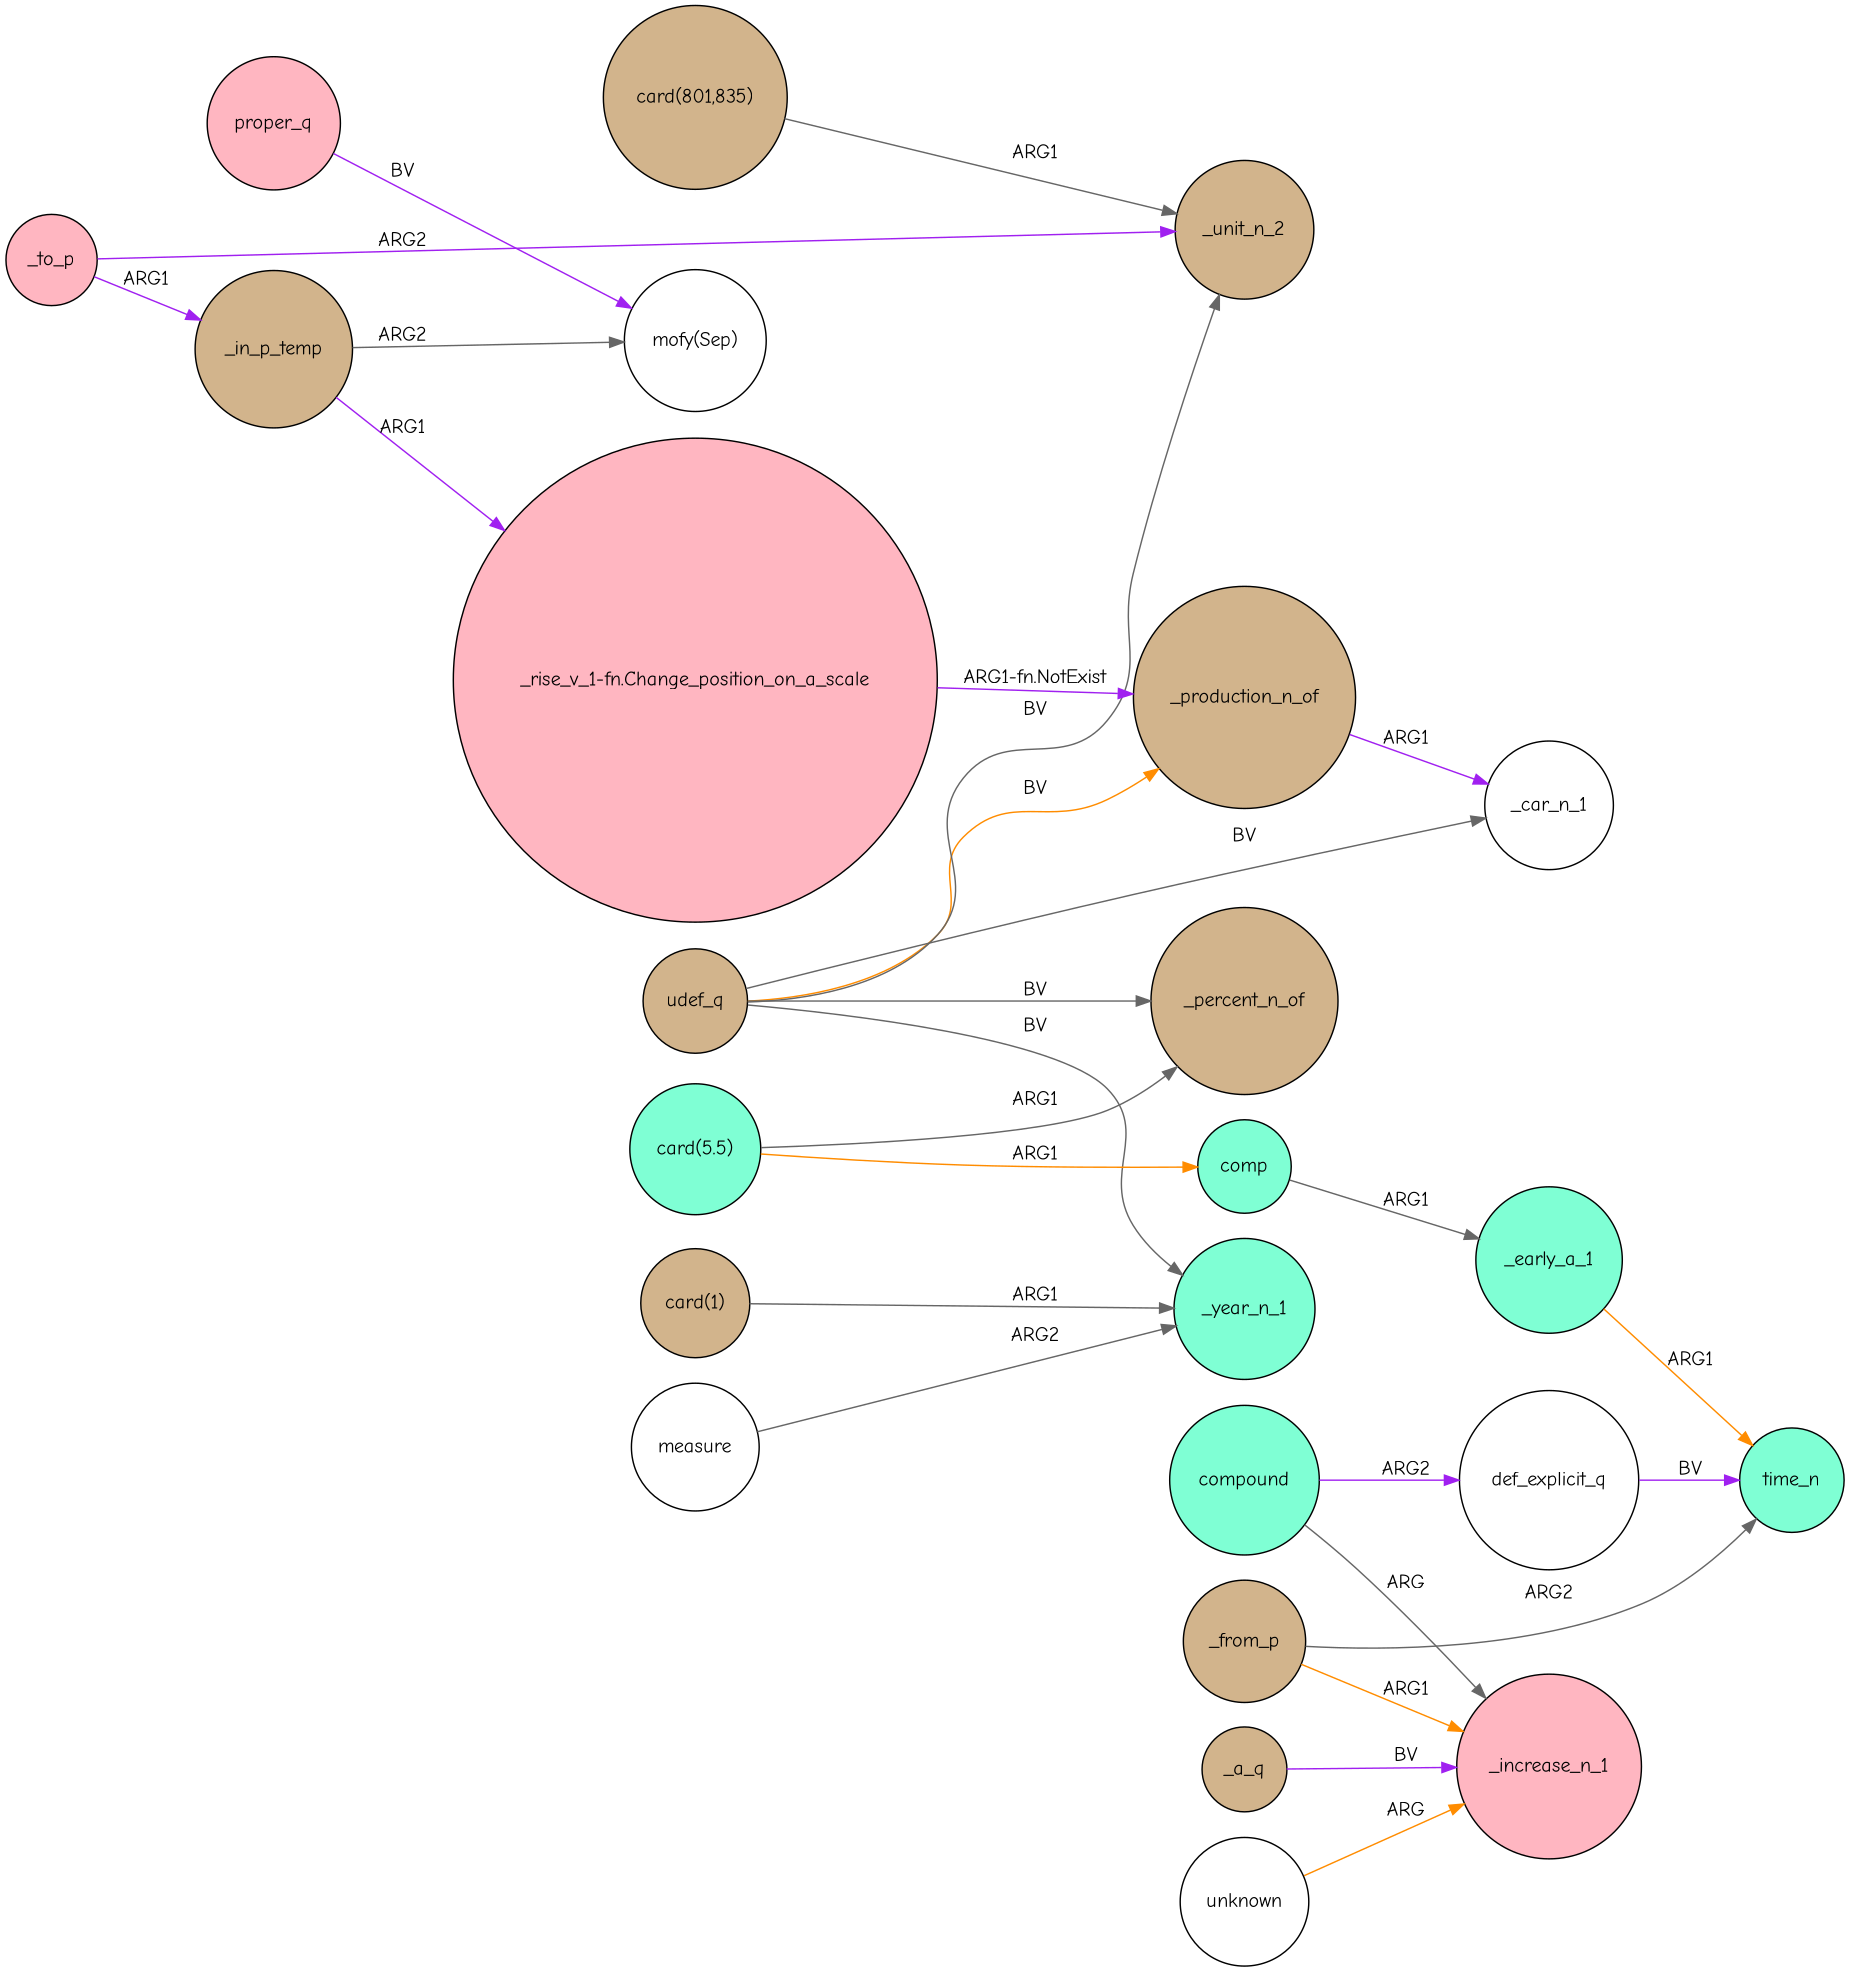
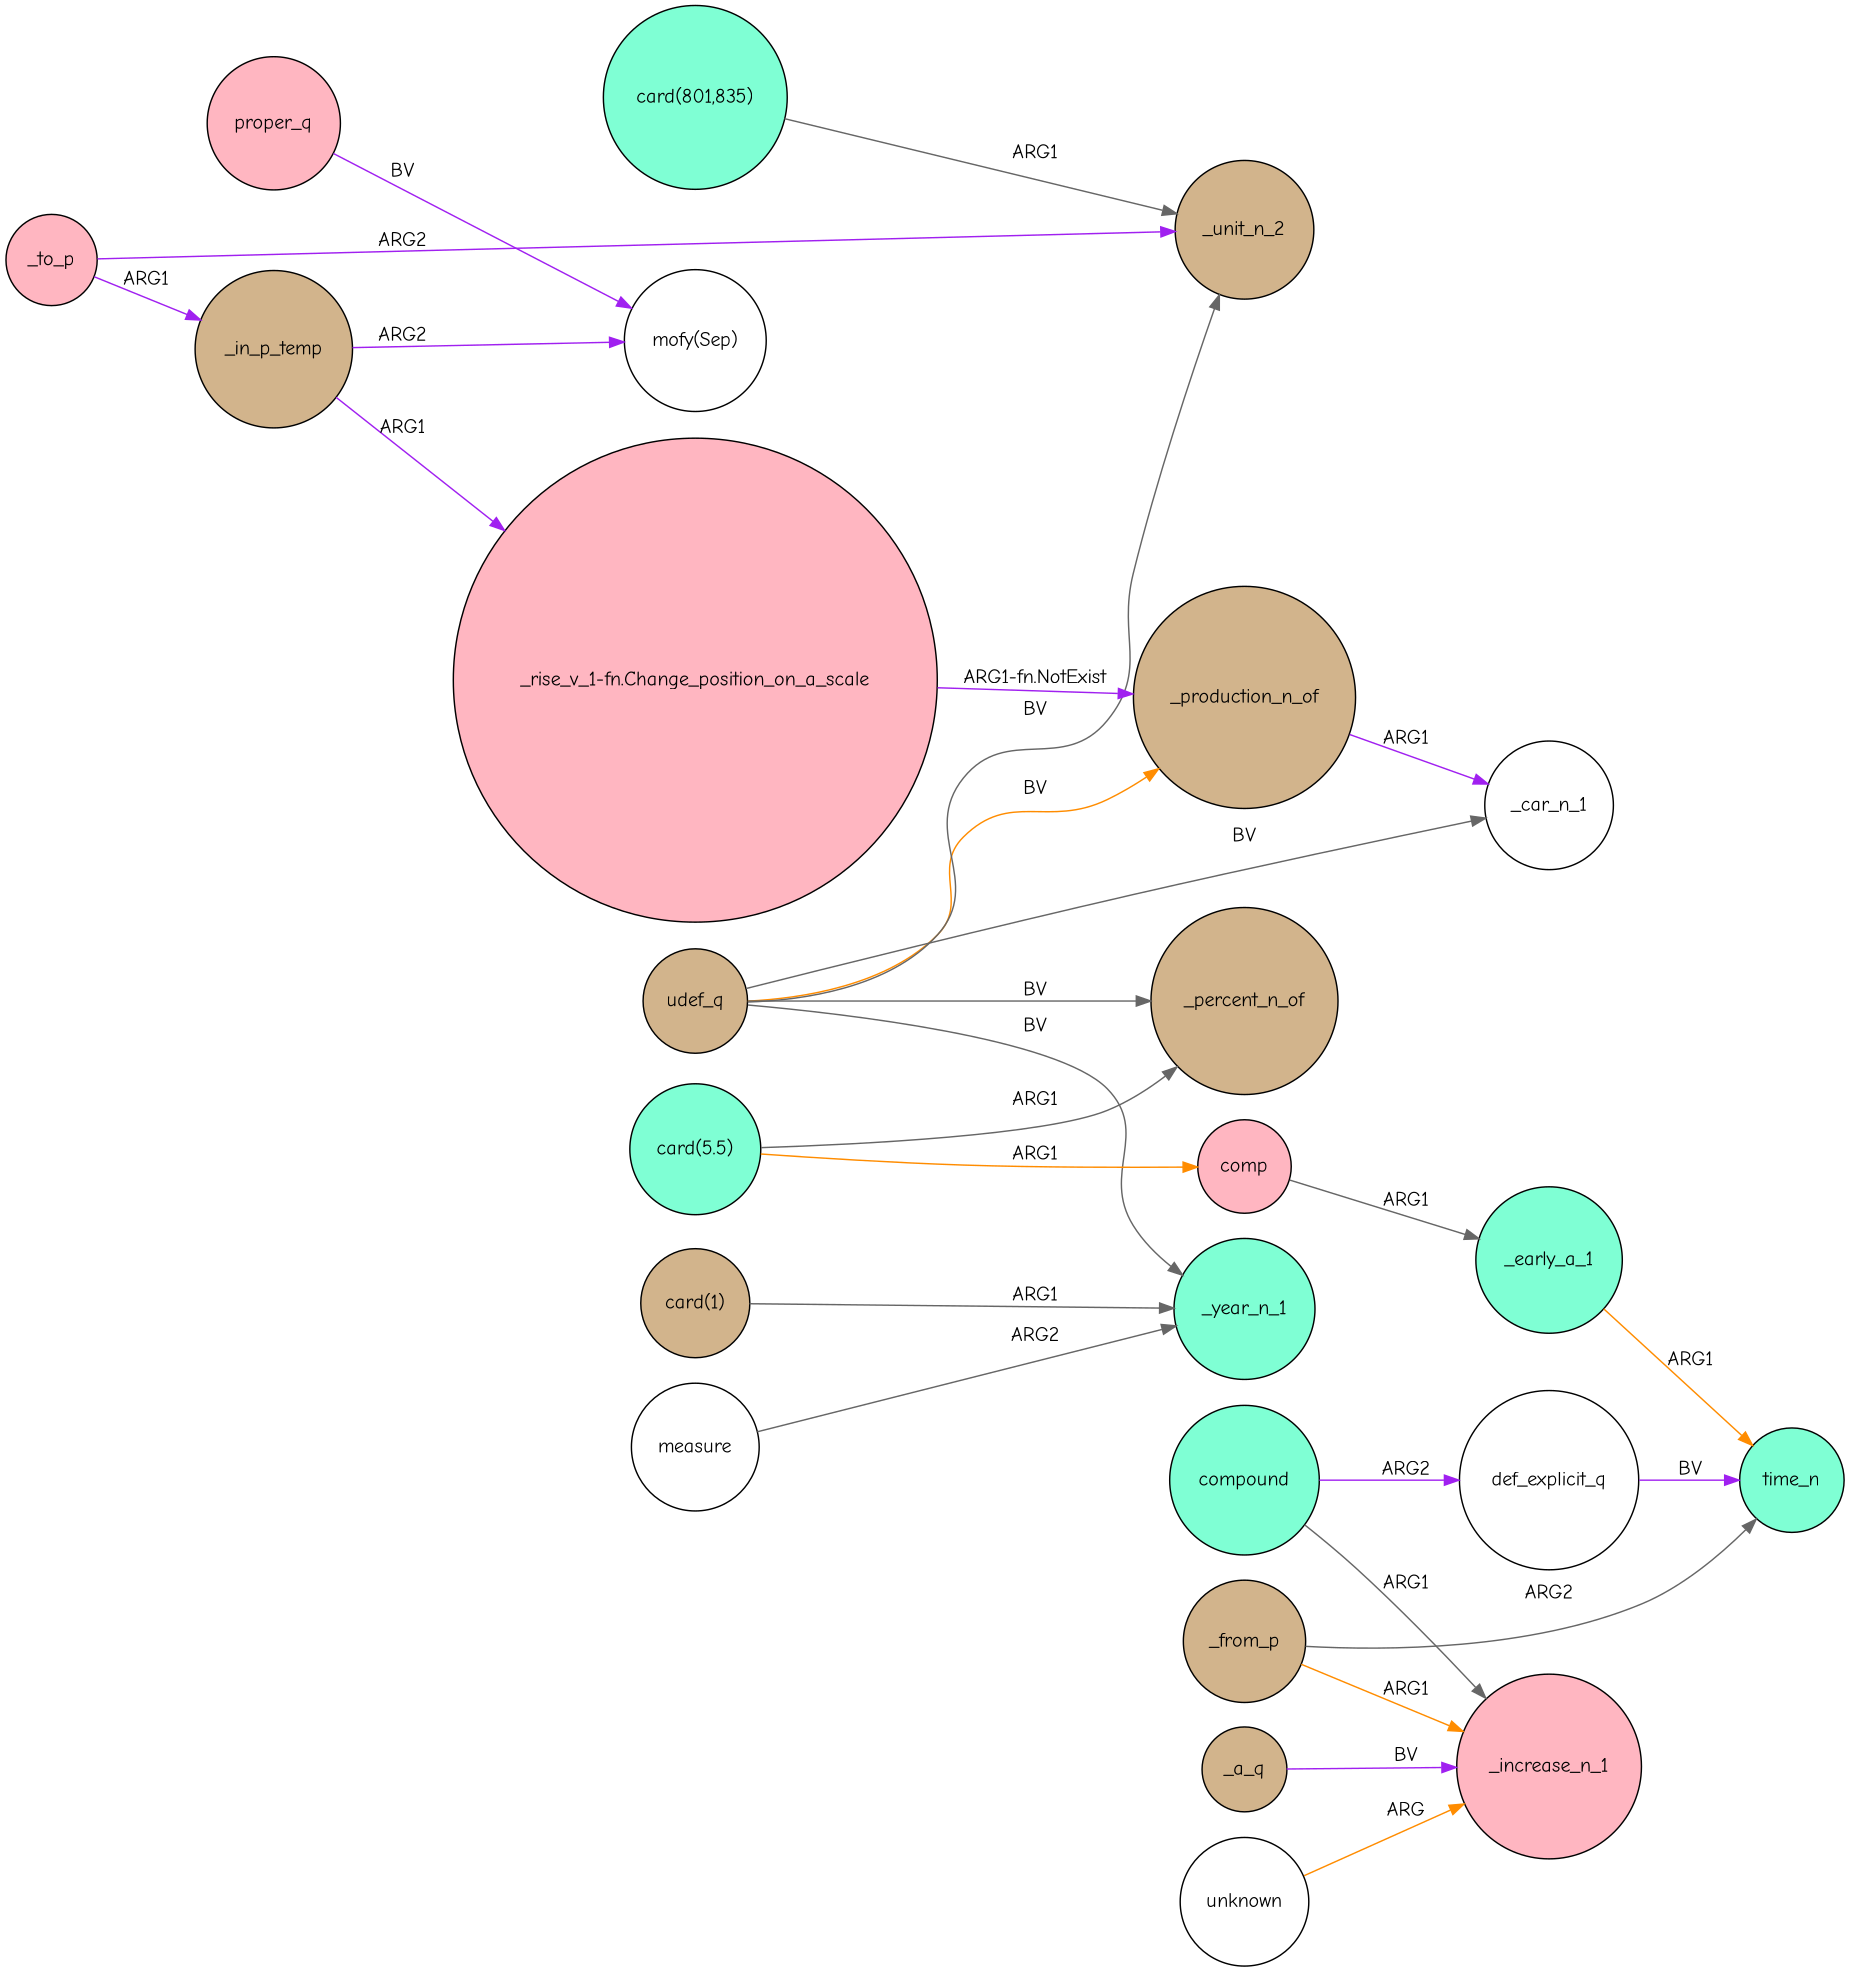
(695, 97) -> (695, 97)
(481, 345) -> (481, 345)
(1244, 1166) -> (1244, 1166)
(1406, 1583) -> (1406, 1583)
